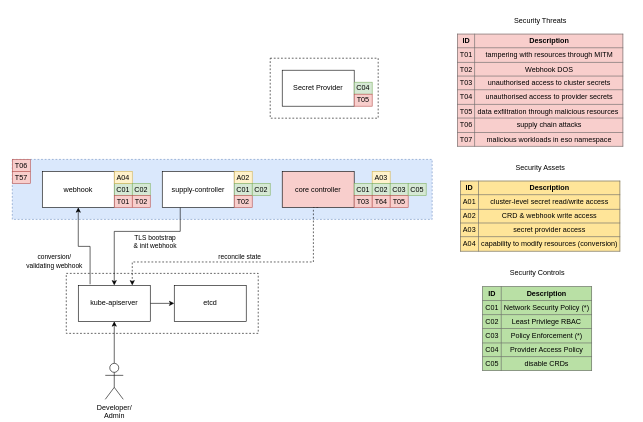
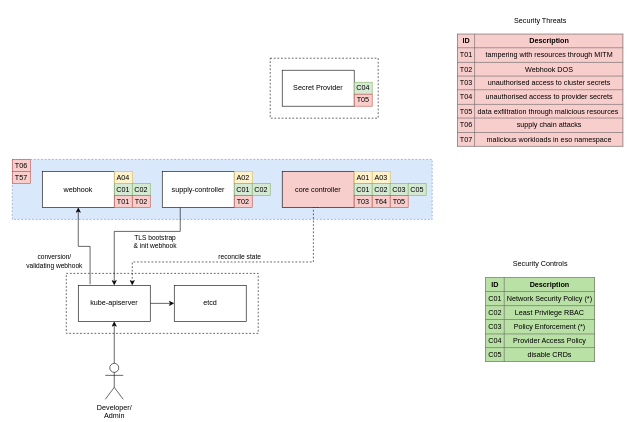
none -> (363, 177)
(540, 207) -> none
(537, 324) -> (540, 315)
